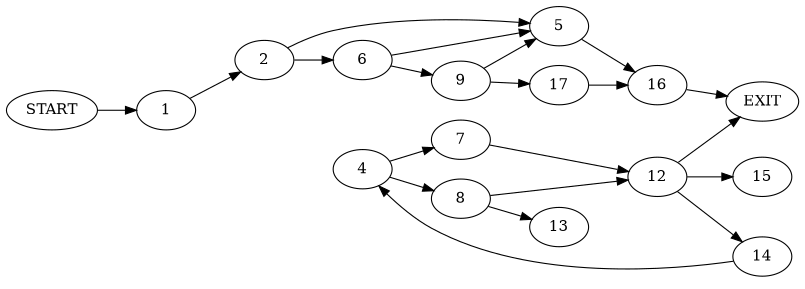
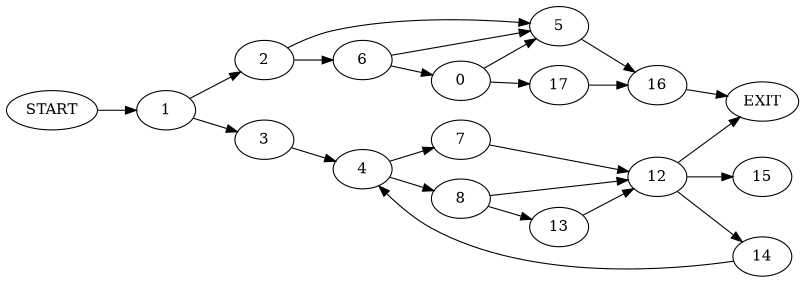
(461, 81) -> (461, 81)
none -> (264, 140)
none -> (603, 204)
